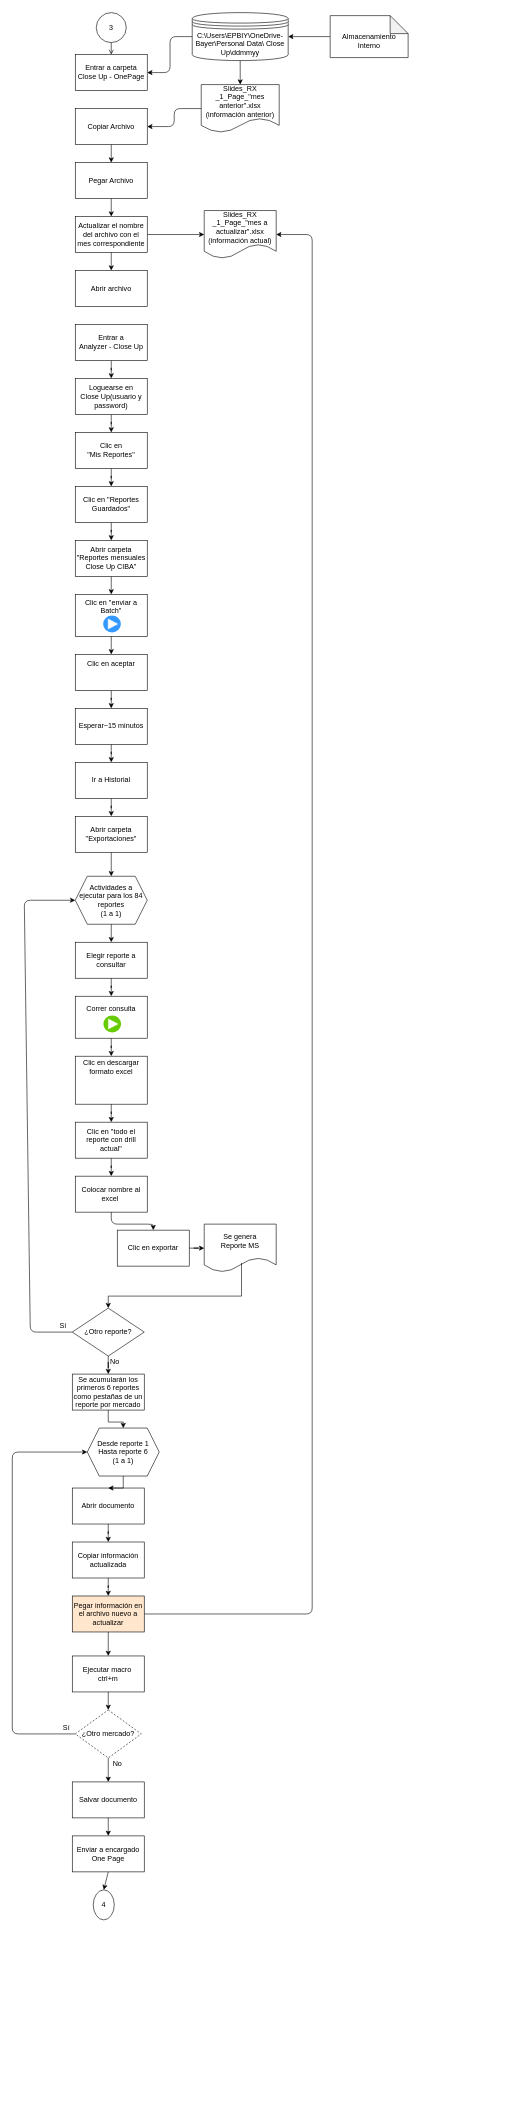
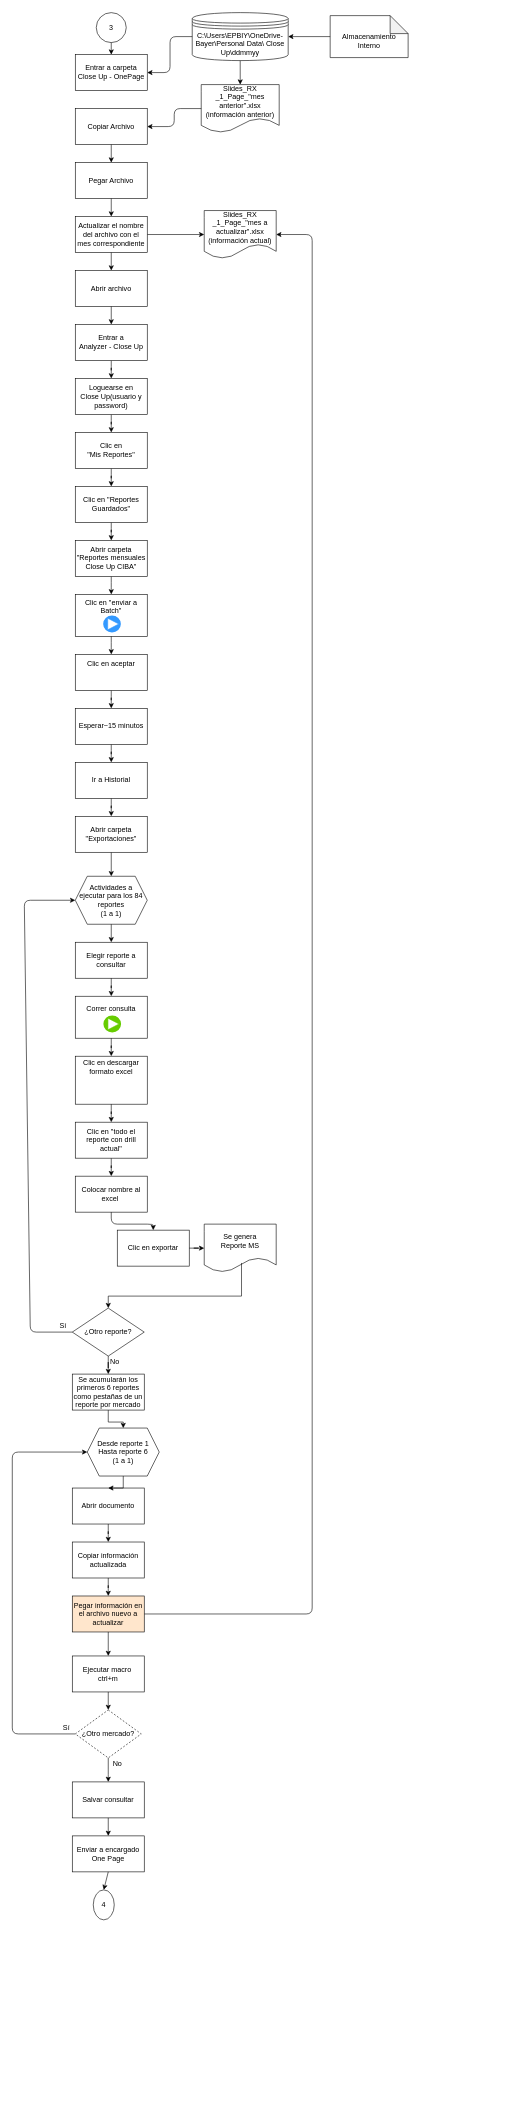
(111, 50) -> (111, 49)
none -> (111, 318)
(108, 1800) -> (108, 1800)
